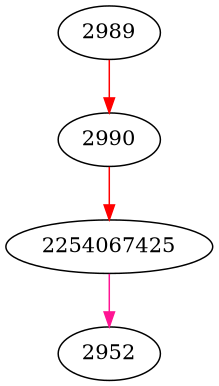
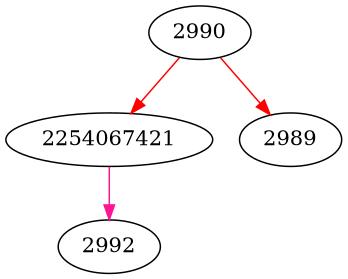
(109, 79) -> (240, 81)
(109, 247) -> (109, 140)
(109, 354) -> (109, 247)
